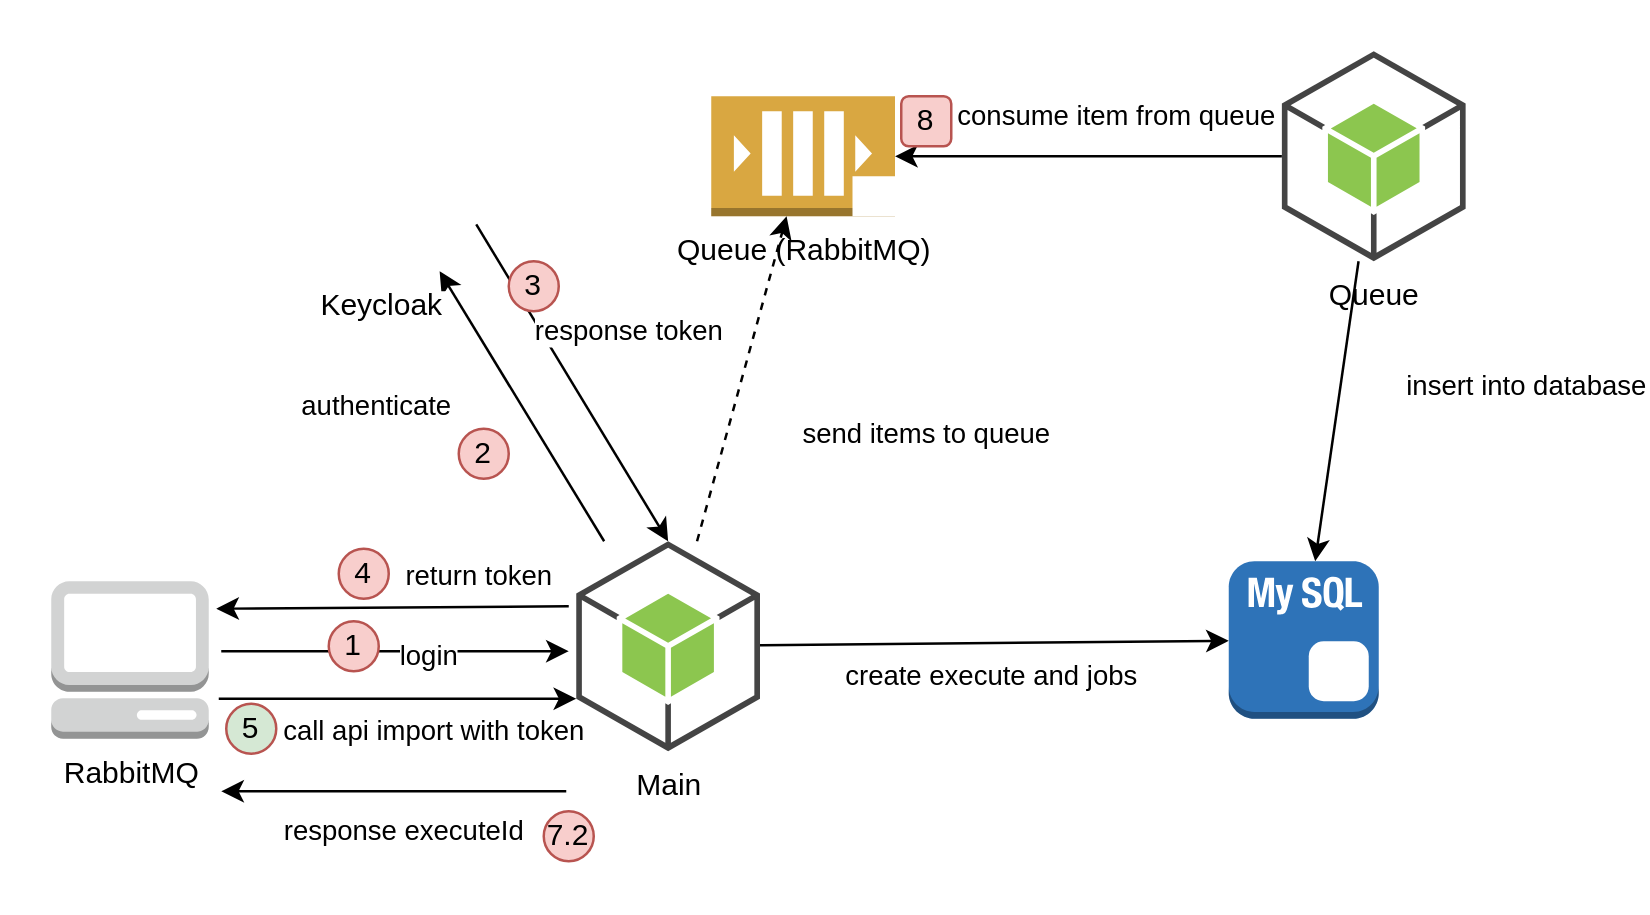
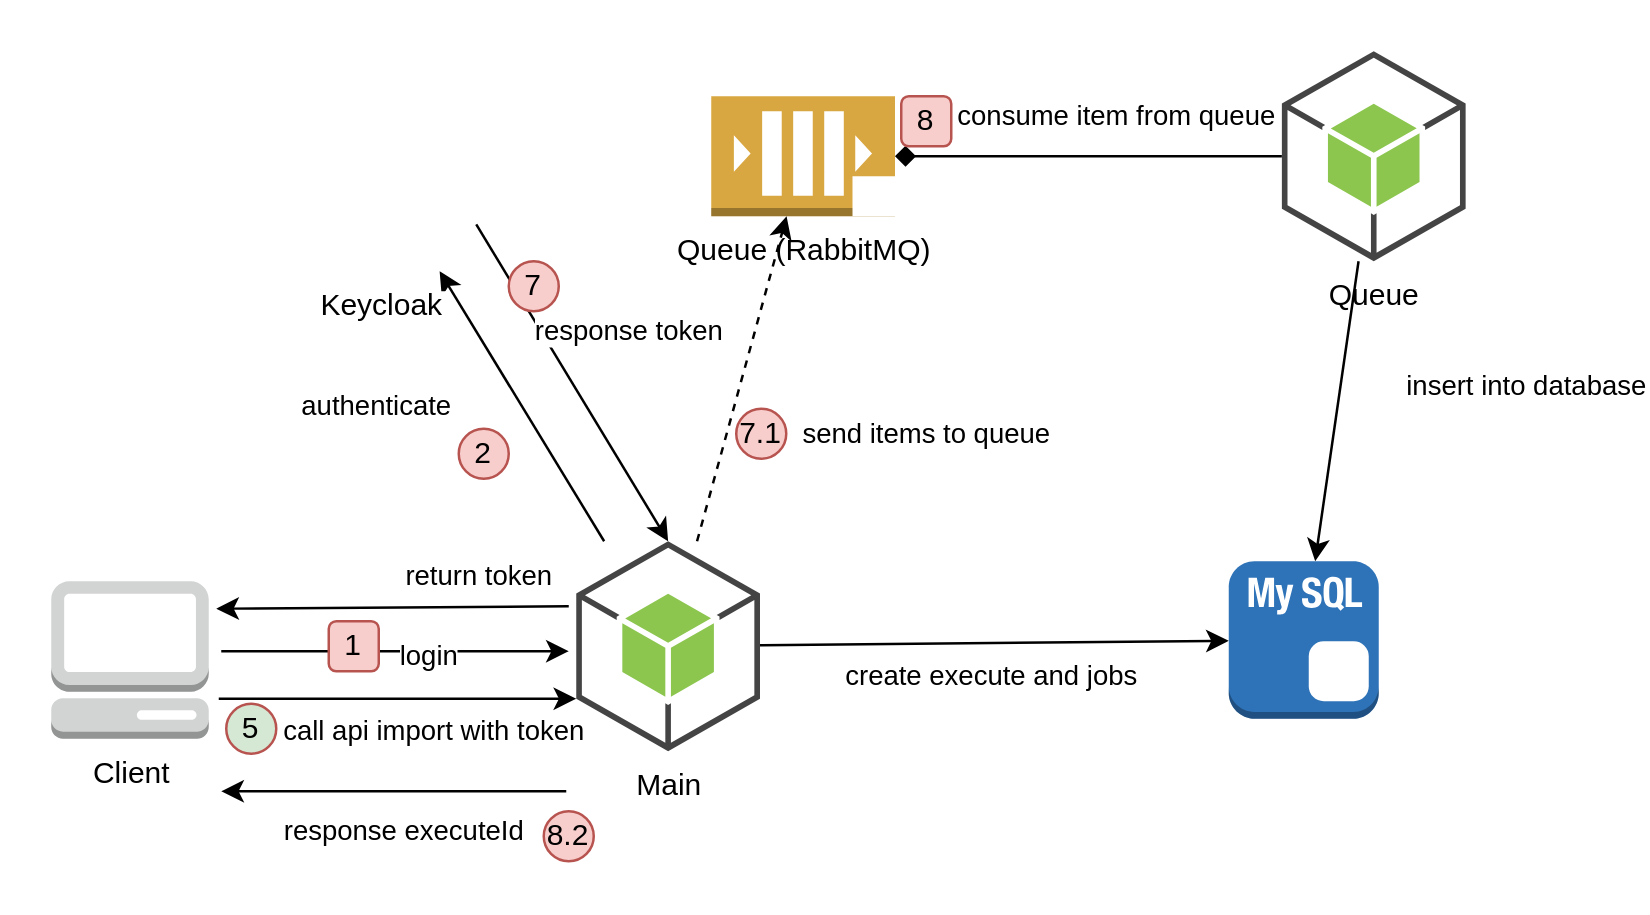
(913, 156) -> (915, 156)
(534, 286) -> (534, 286)
none -> (761, 434)
(364, 574) -> none
(354, 646) -> (354, 646)
(133, 774) -> (133, 774)
(569, 836) -> (569, 836)
